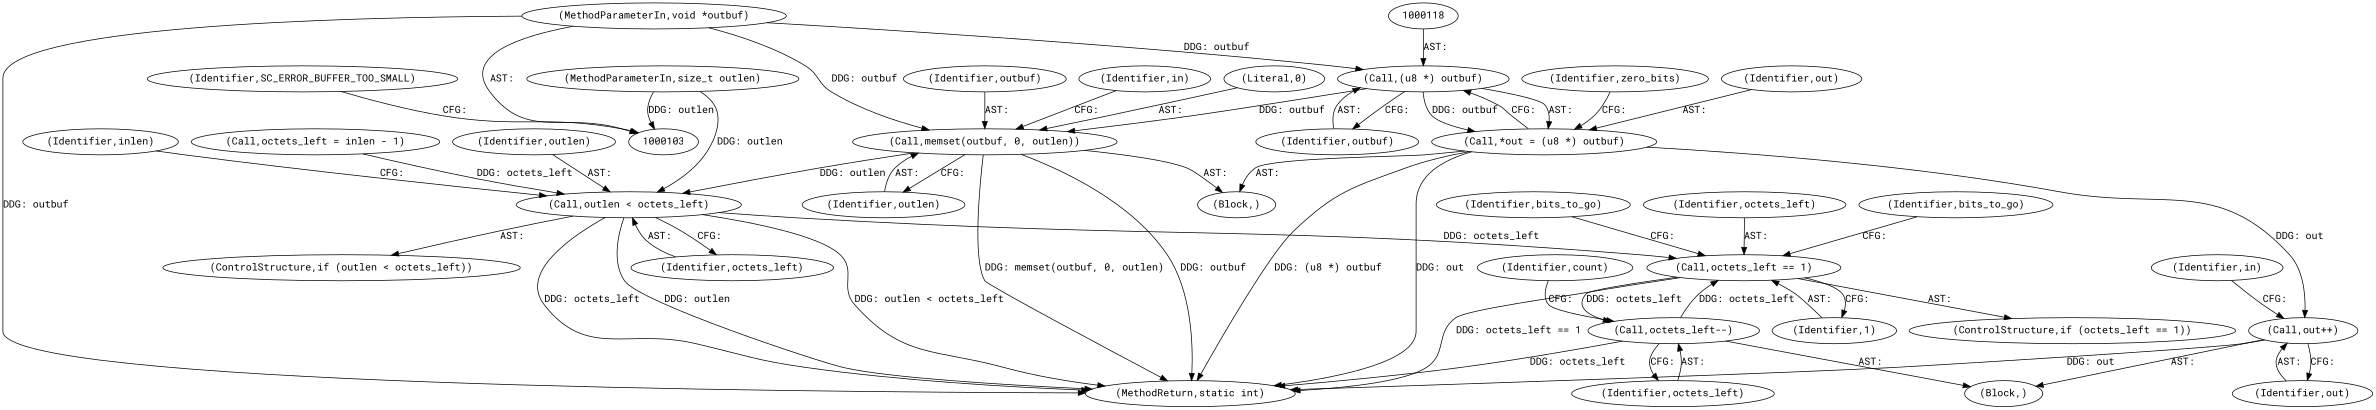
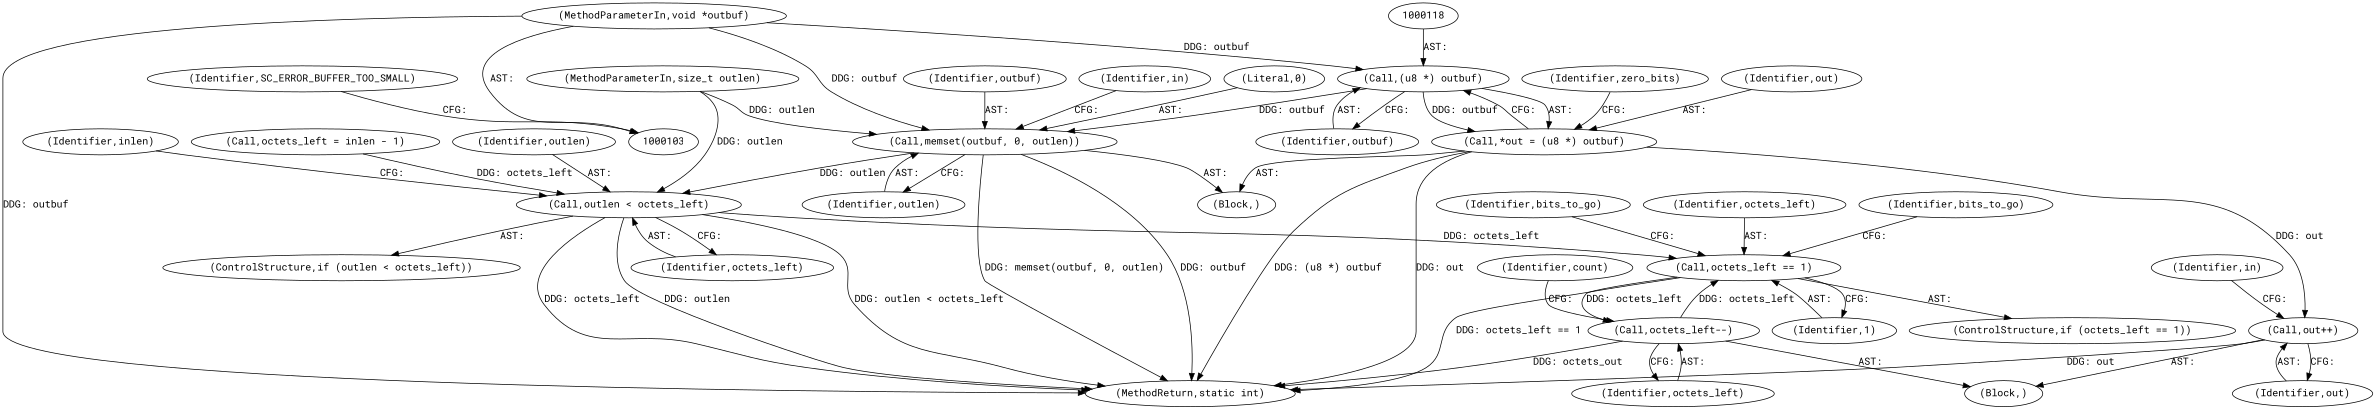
(648, 107) -> (782, 123)
(1578, 362) -> (1578, 362)
